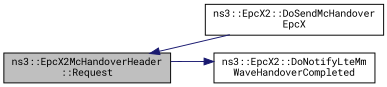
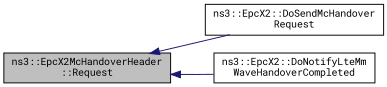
(294, 20) -> (294, 20)
(187, 61) -> (197, 74)
